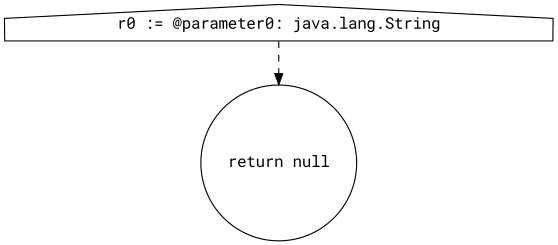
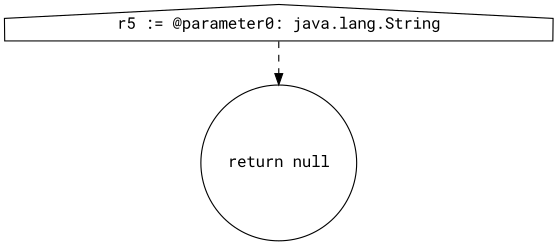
(279, 25) -> (279, 25)
